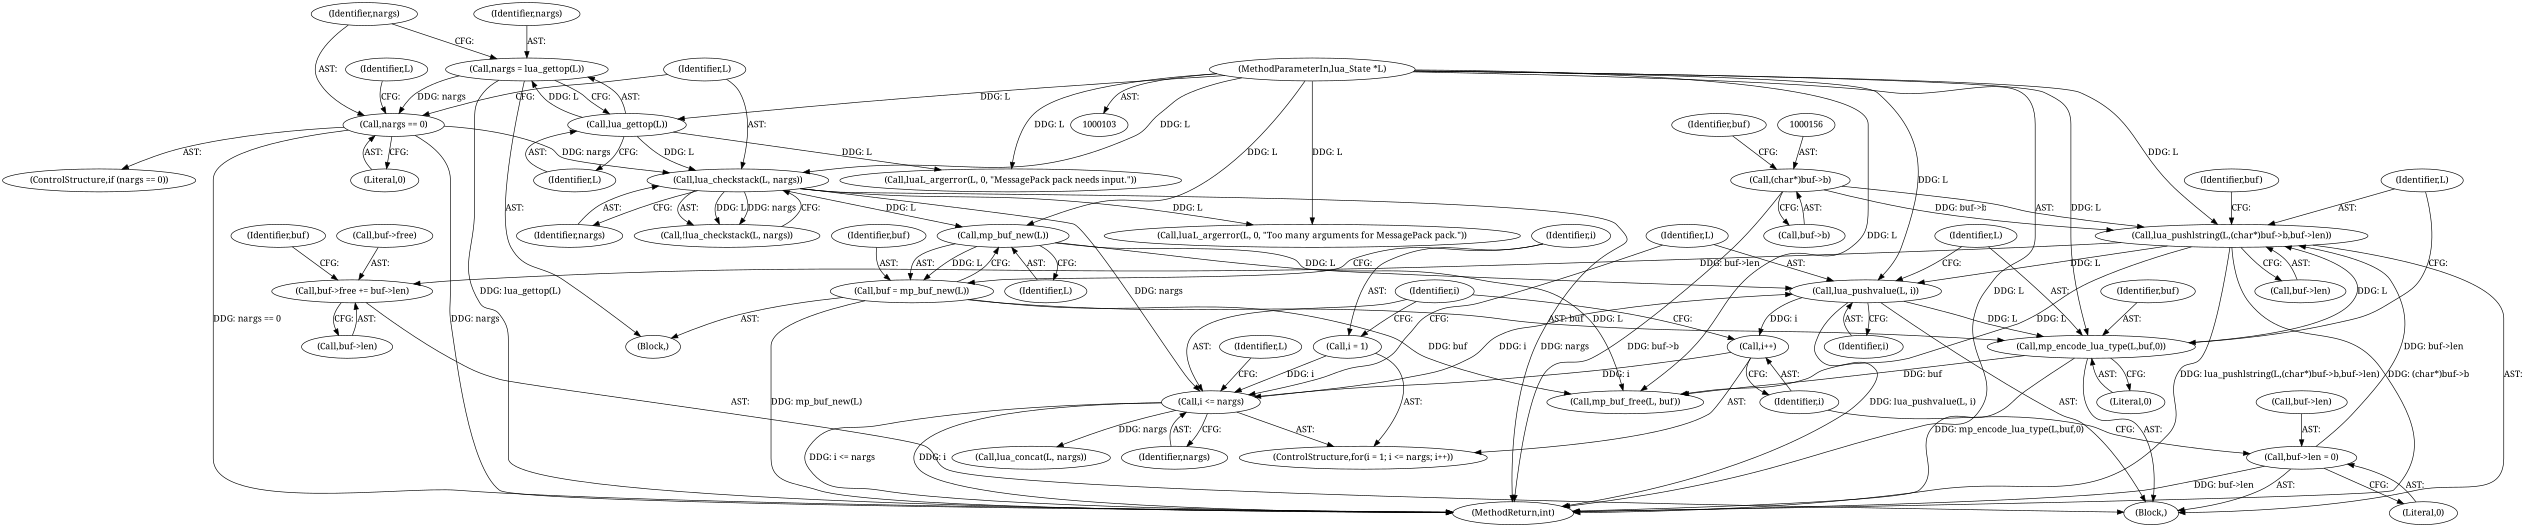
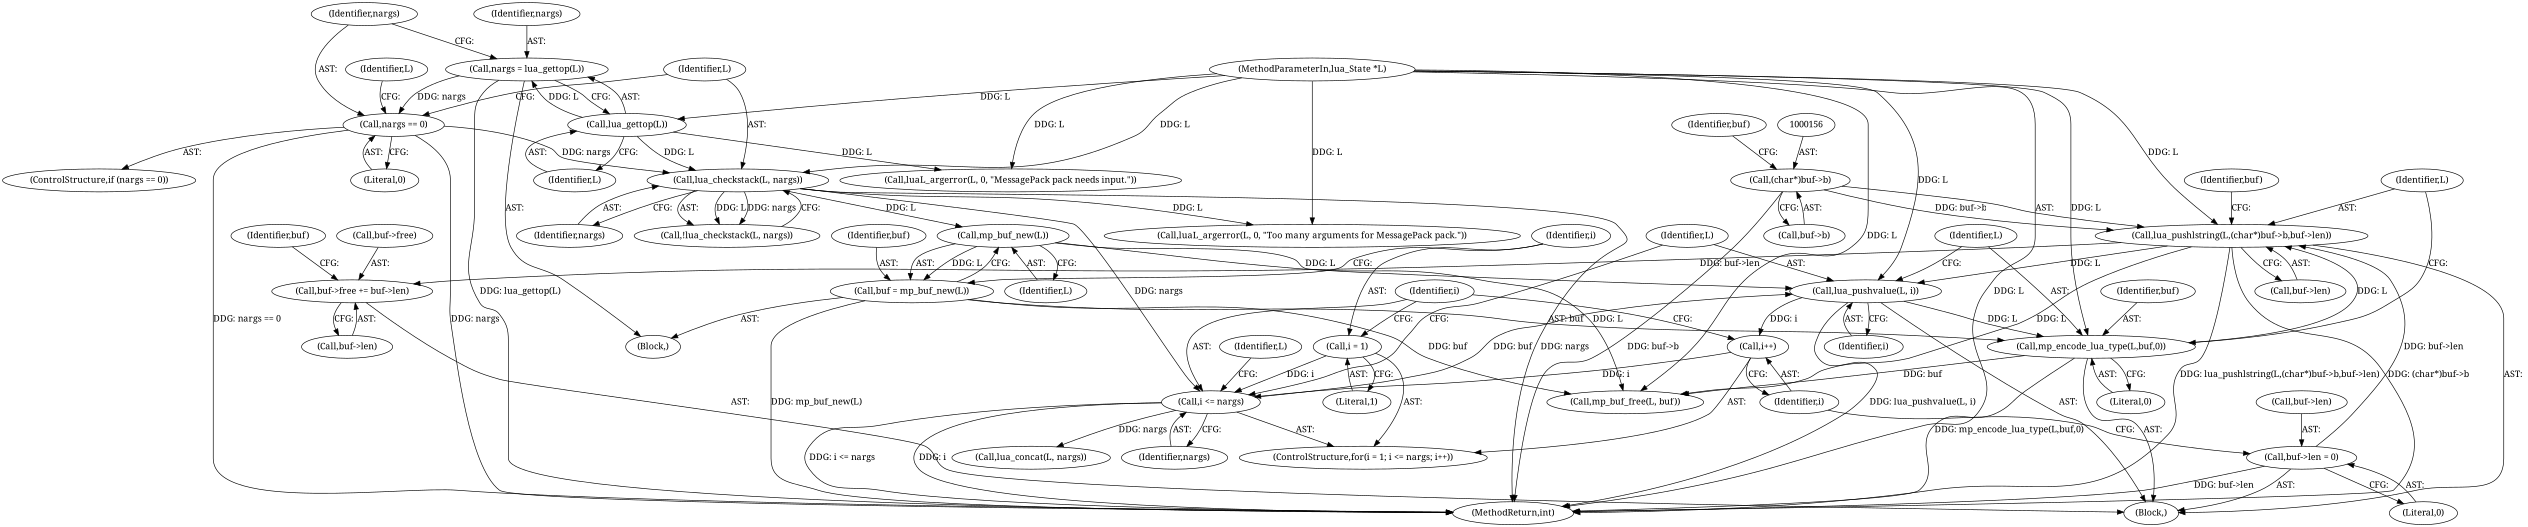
(1099, 125) -> none
(1189, 191) -> none
(1513, 347) -> (1513, 347)
none -> (1357, 402)
